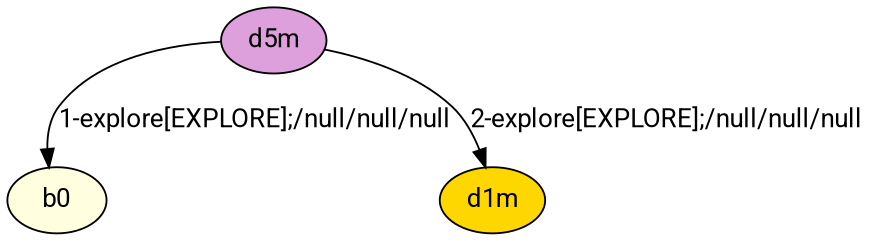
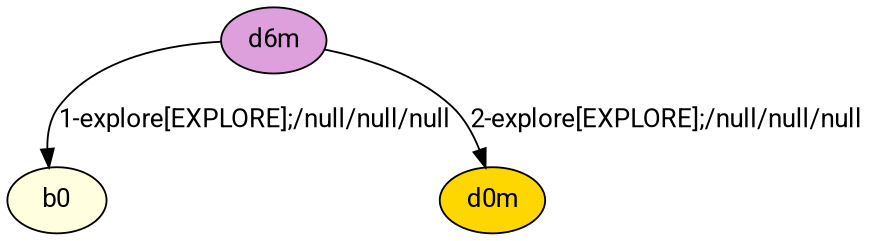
(274, 40) -> (274, 40)
(492, 200) -> (492, 200)
